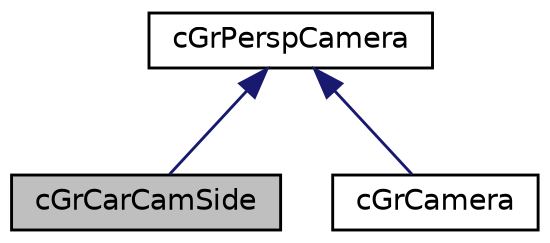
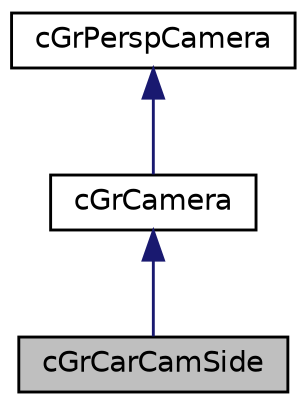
(208, 132) -> (153, 299)
